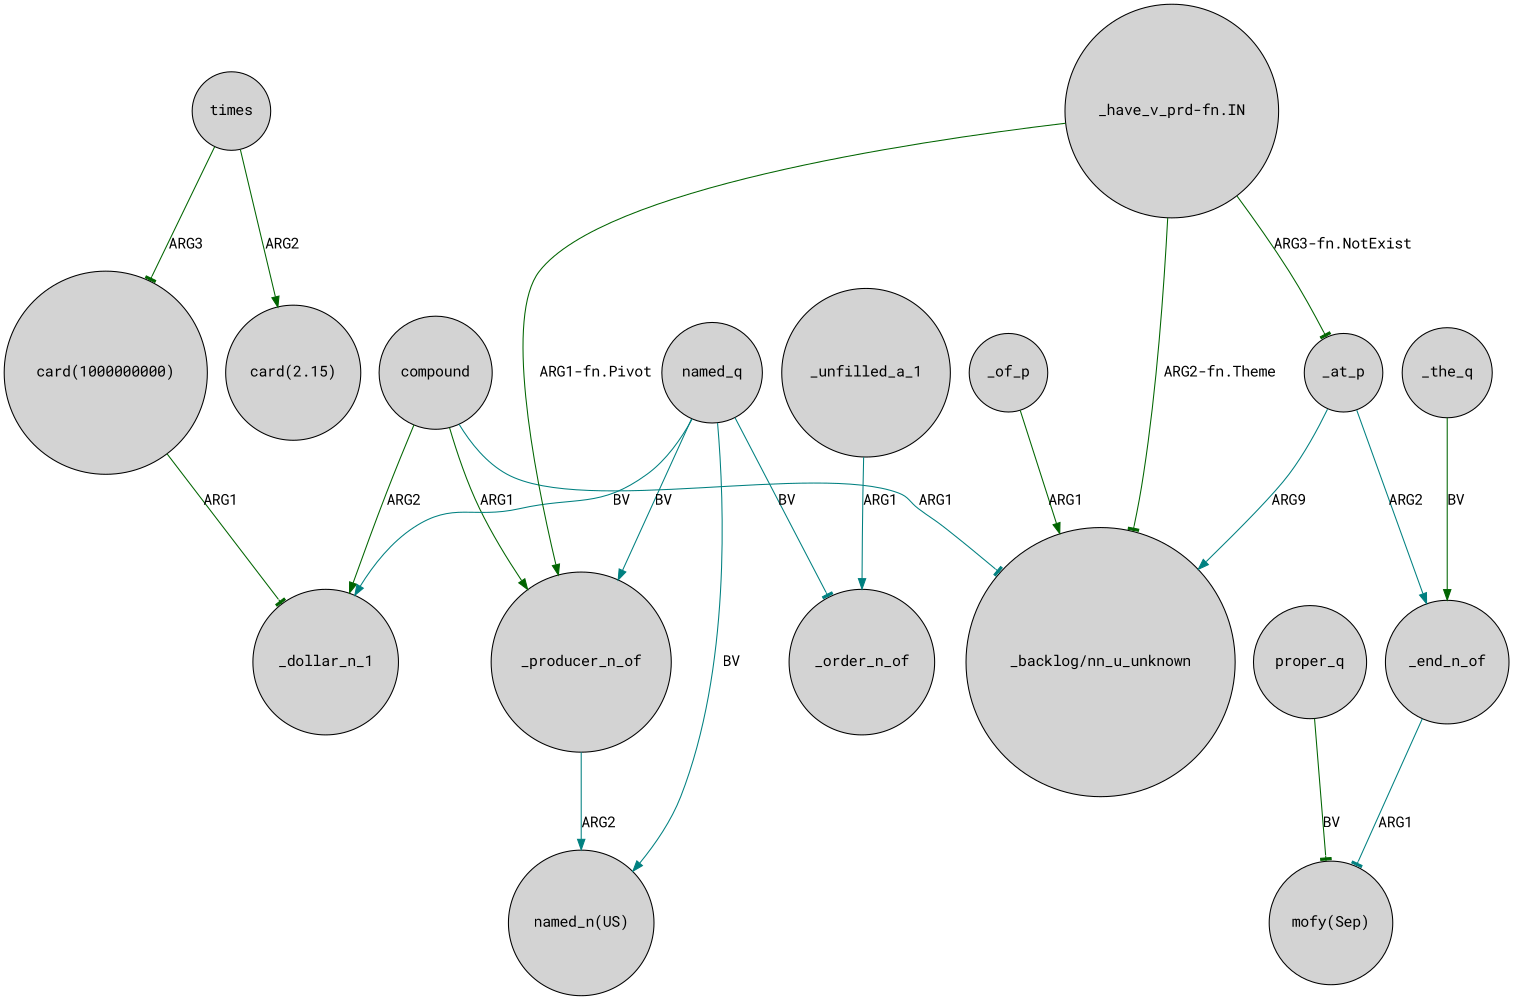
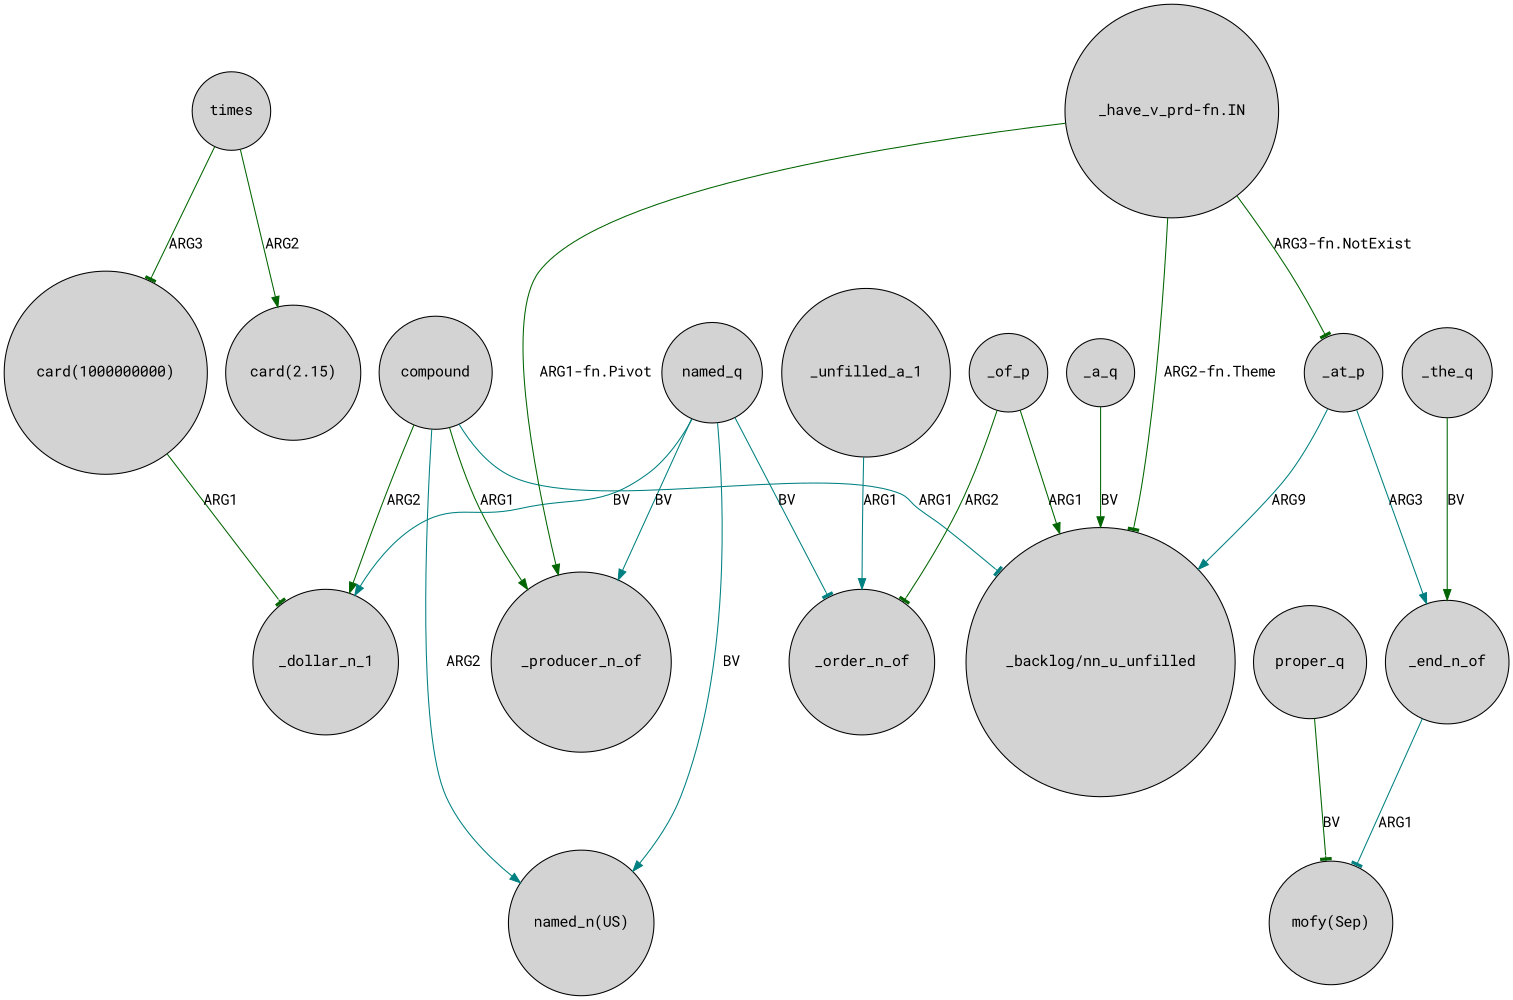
none -> (1101, 373)
(1406, 501) -> (1406, 501)
none -> (959, 507)
(1101, 662) -> (1101, 662)
(581, 796) -> (427, 666)
